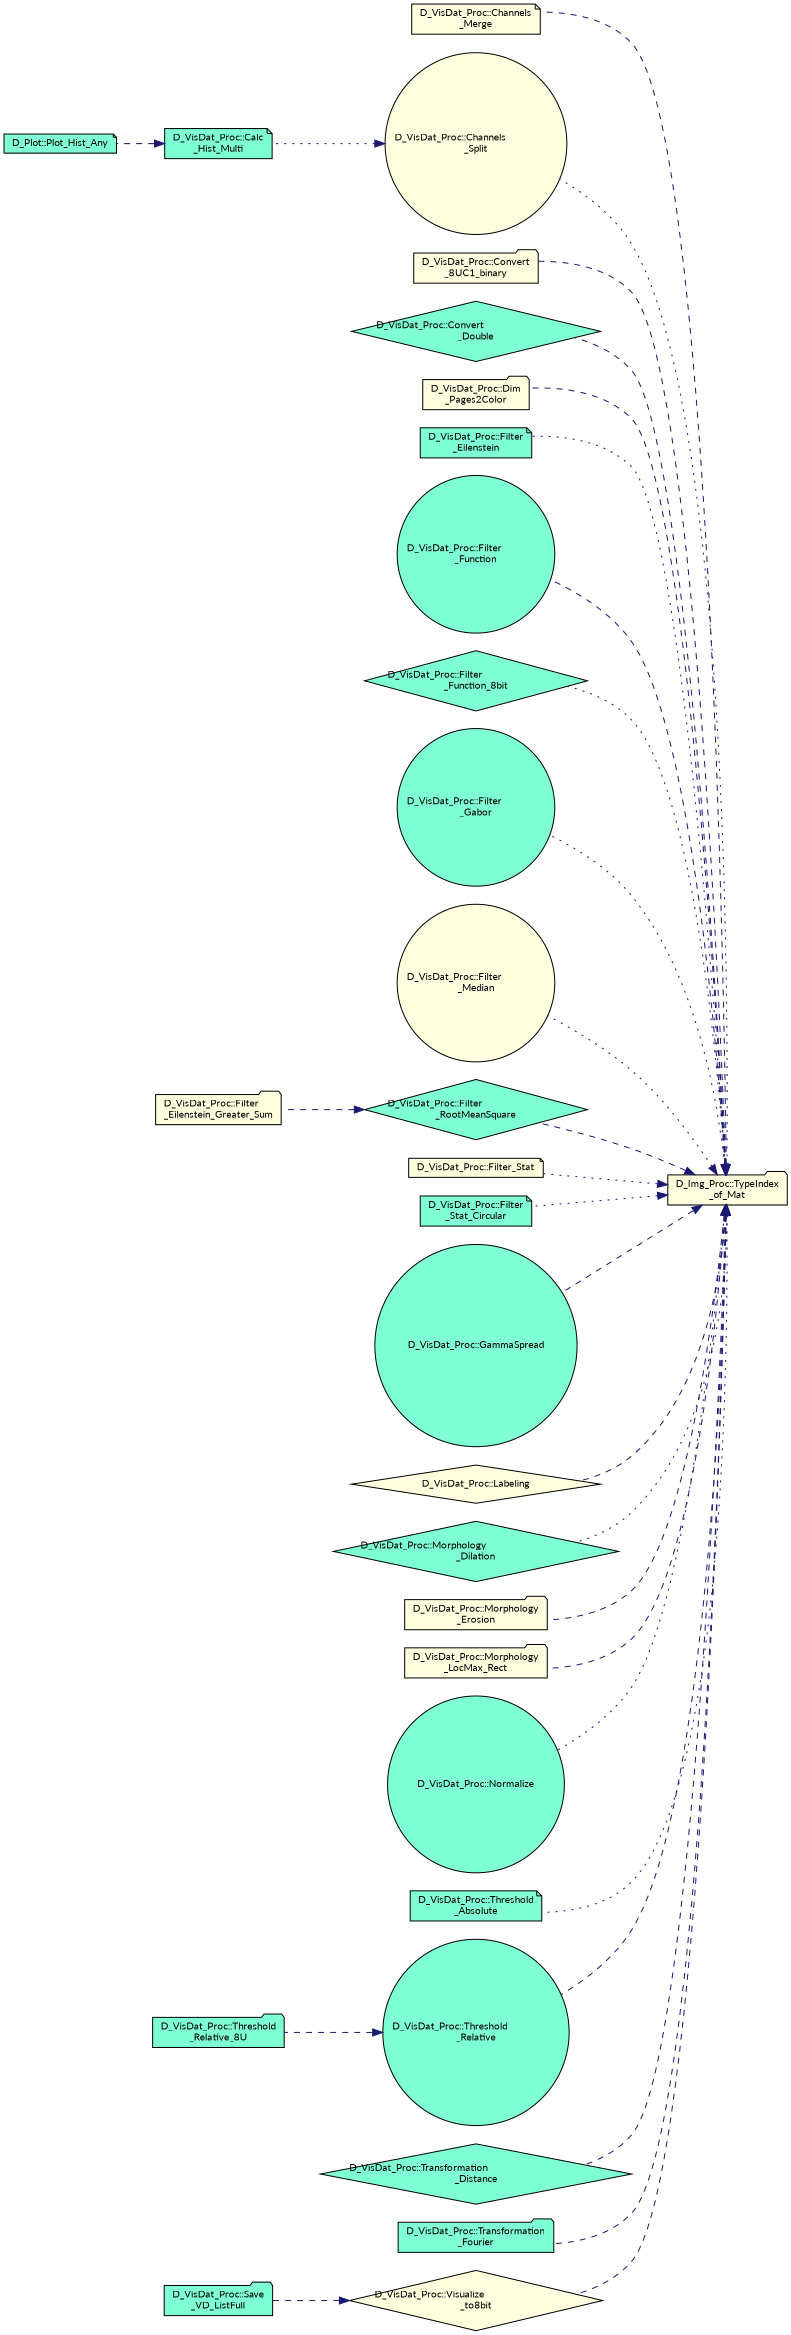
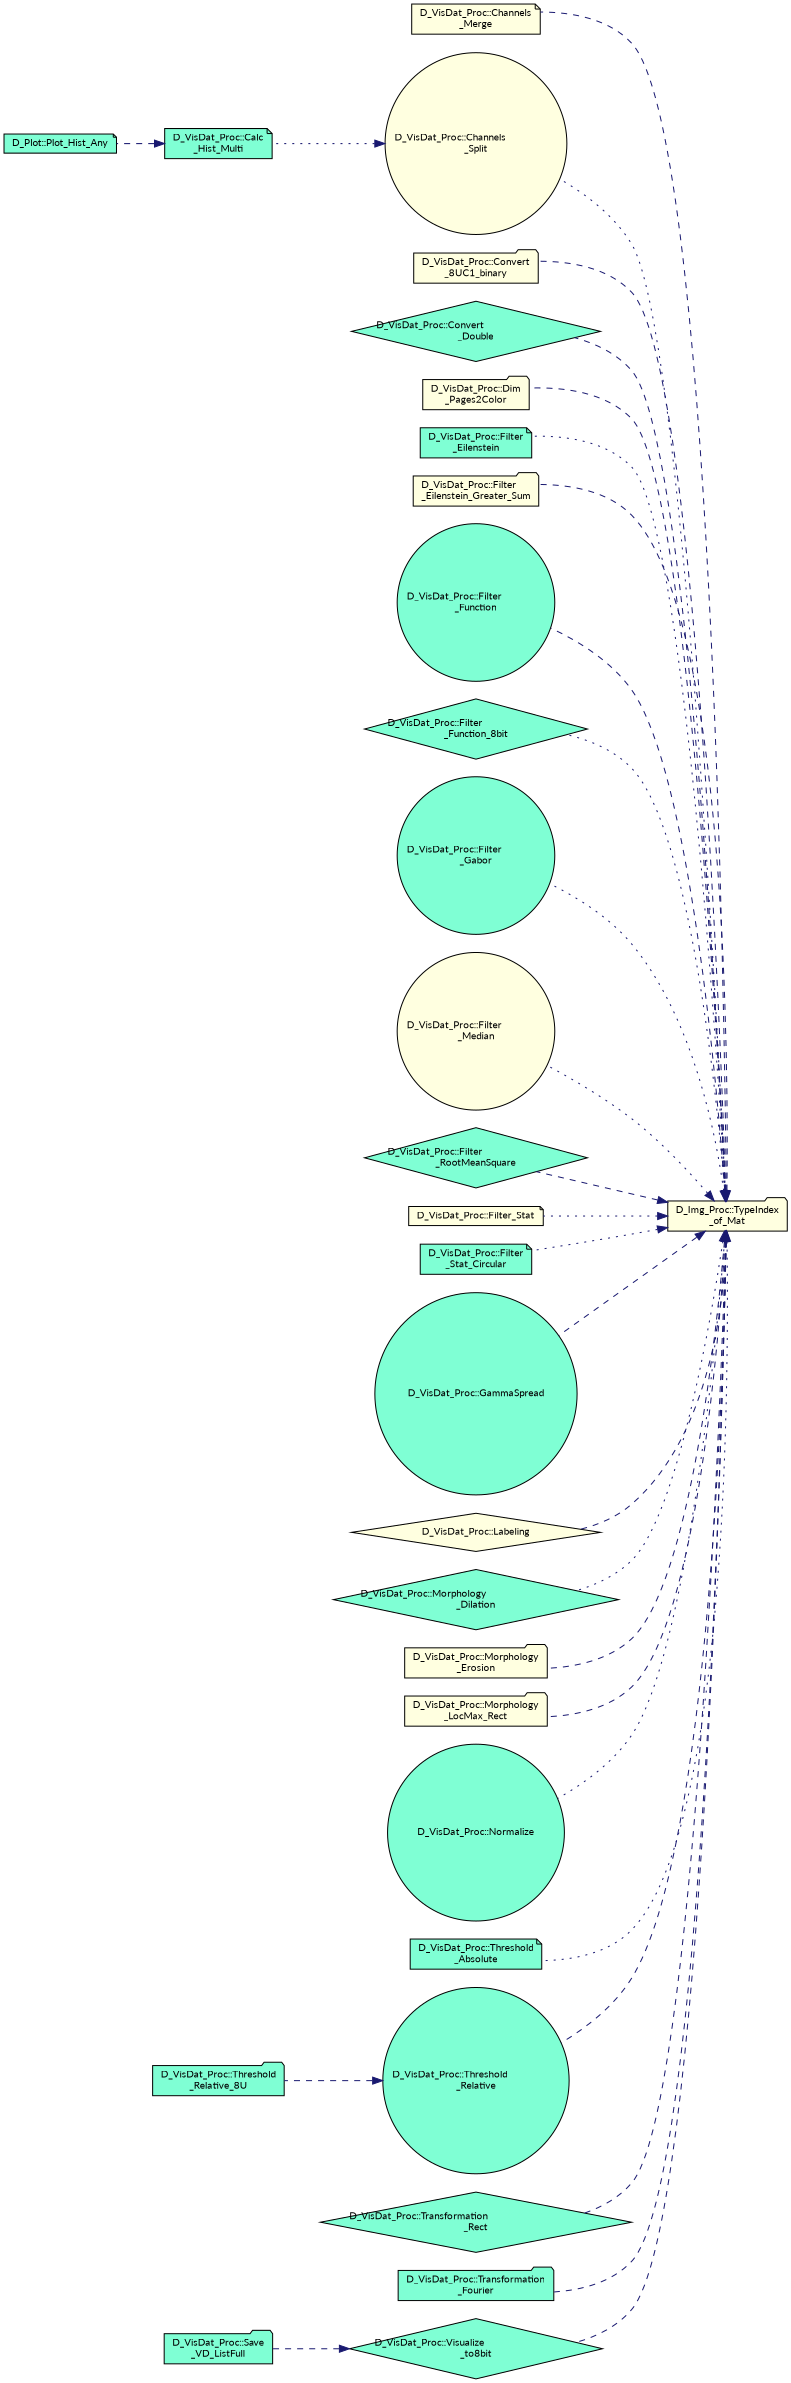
(318, 1110) -> (710, 796)
(476, 2174) -> (476, 2222)
(476, 2301) -> (476, 2349)
